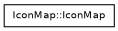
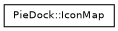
(59, 16) -> (59, 16)
